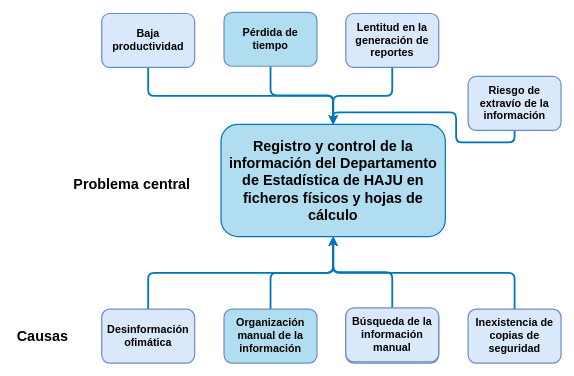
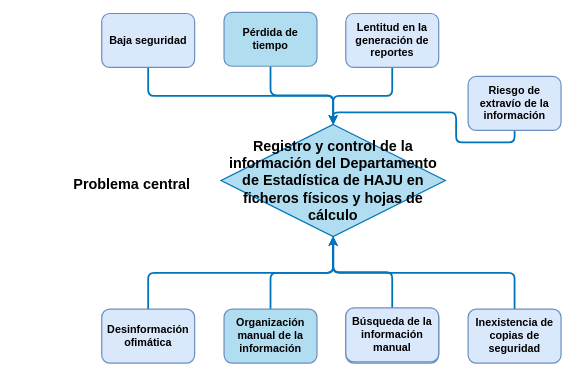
(148, 41) -> (148, 41)
(333, 181) -> (333, 181)
(42, 336) -> none
